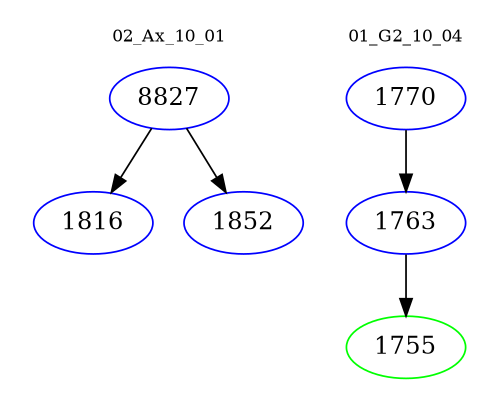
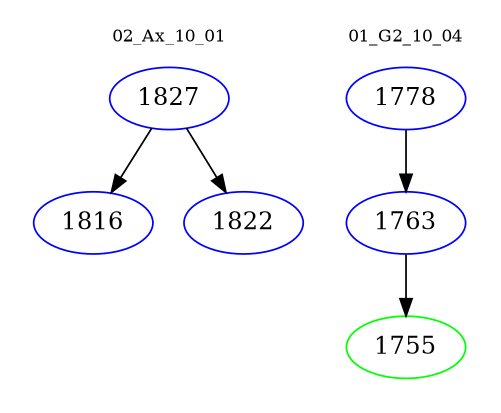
(169, 98) -> (169, 98)
(406, 98) -> (406, 98)
(244, 223) -> (244, 223)
